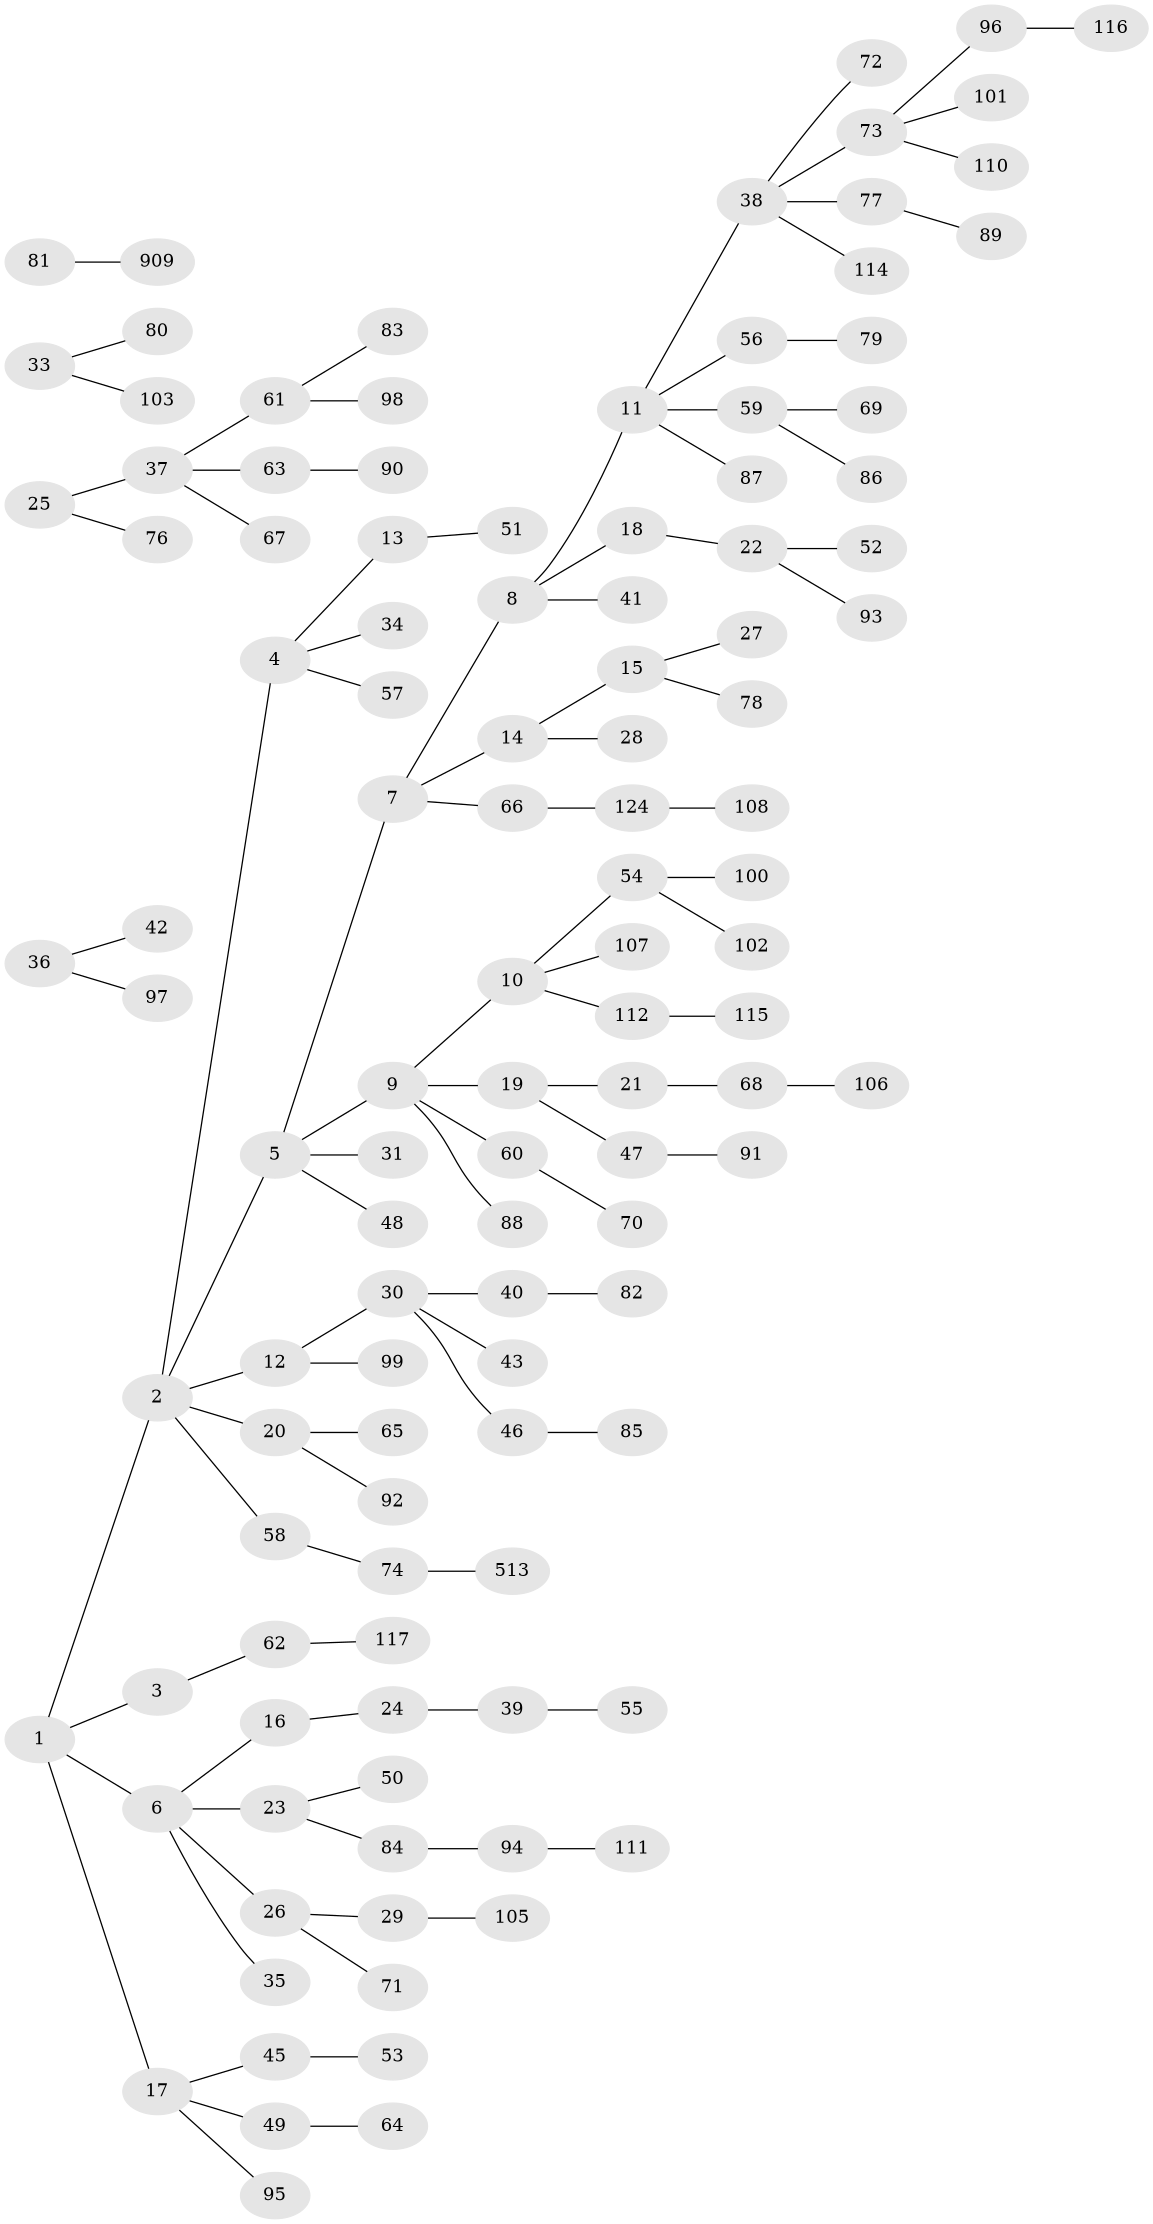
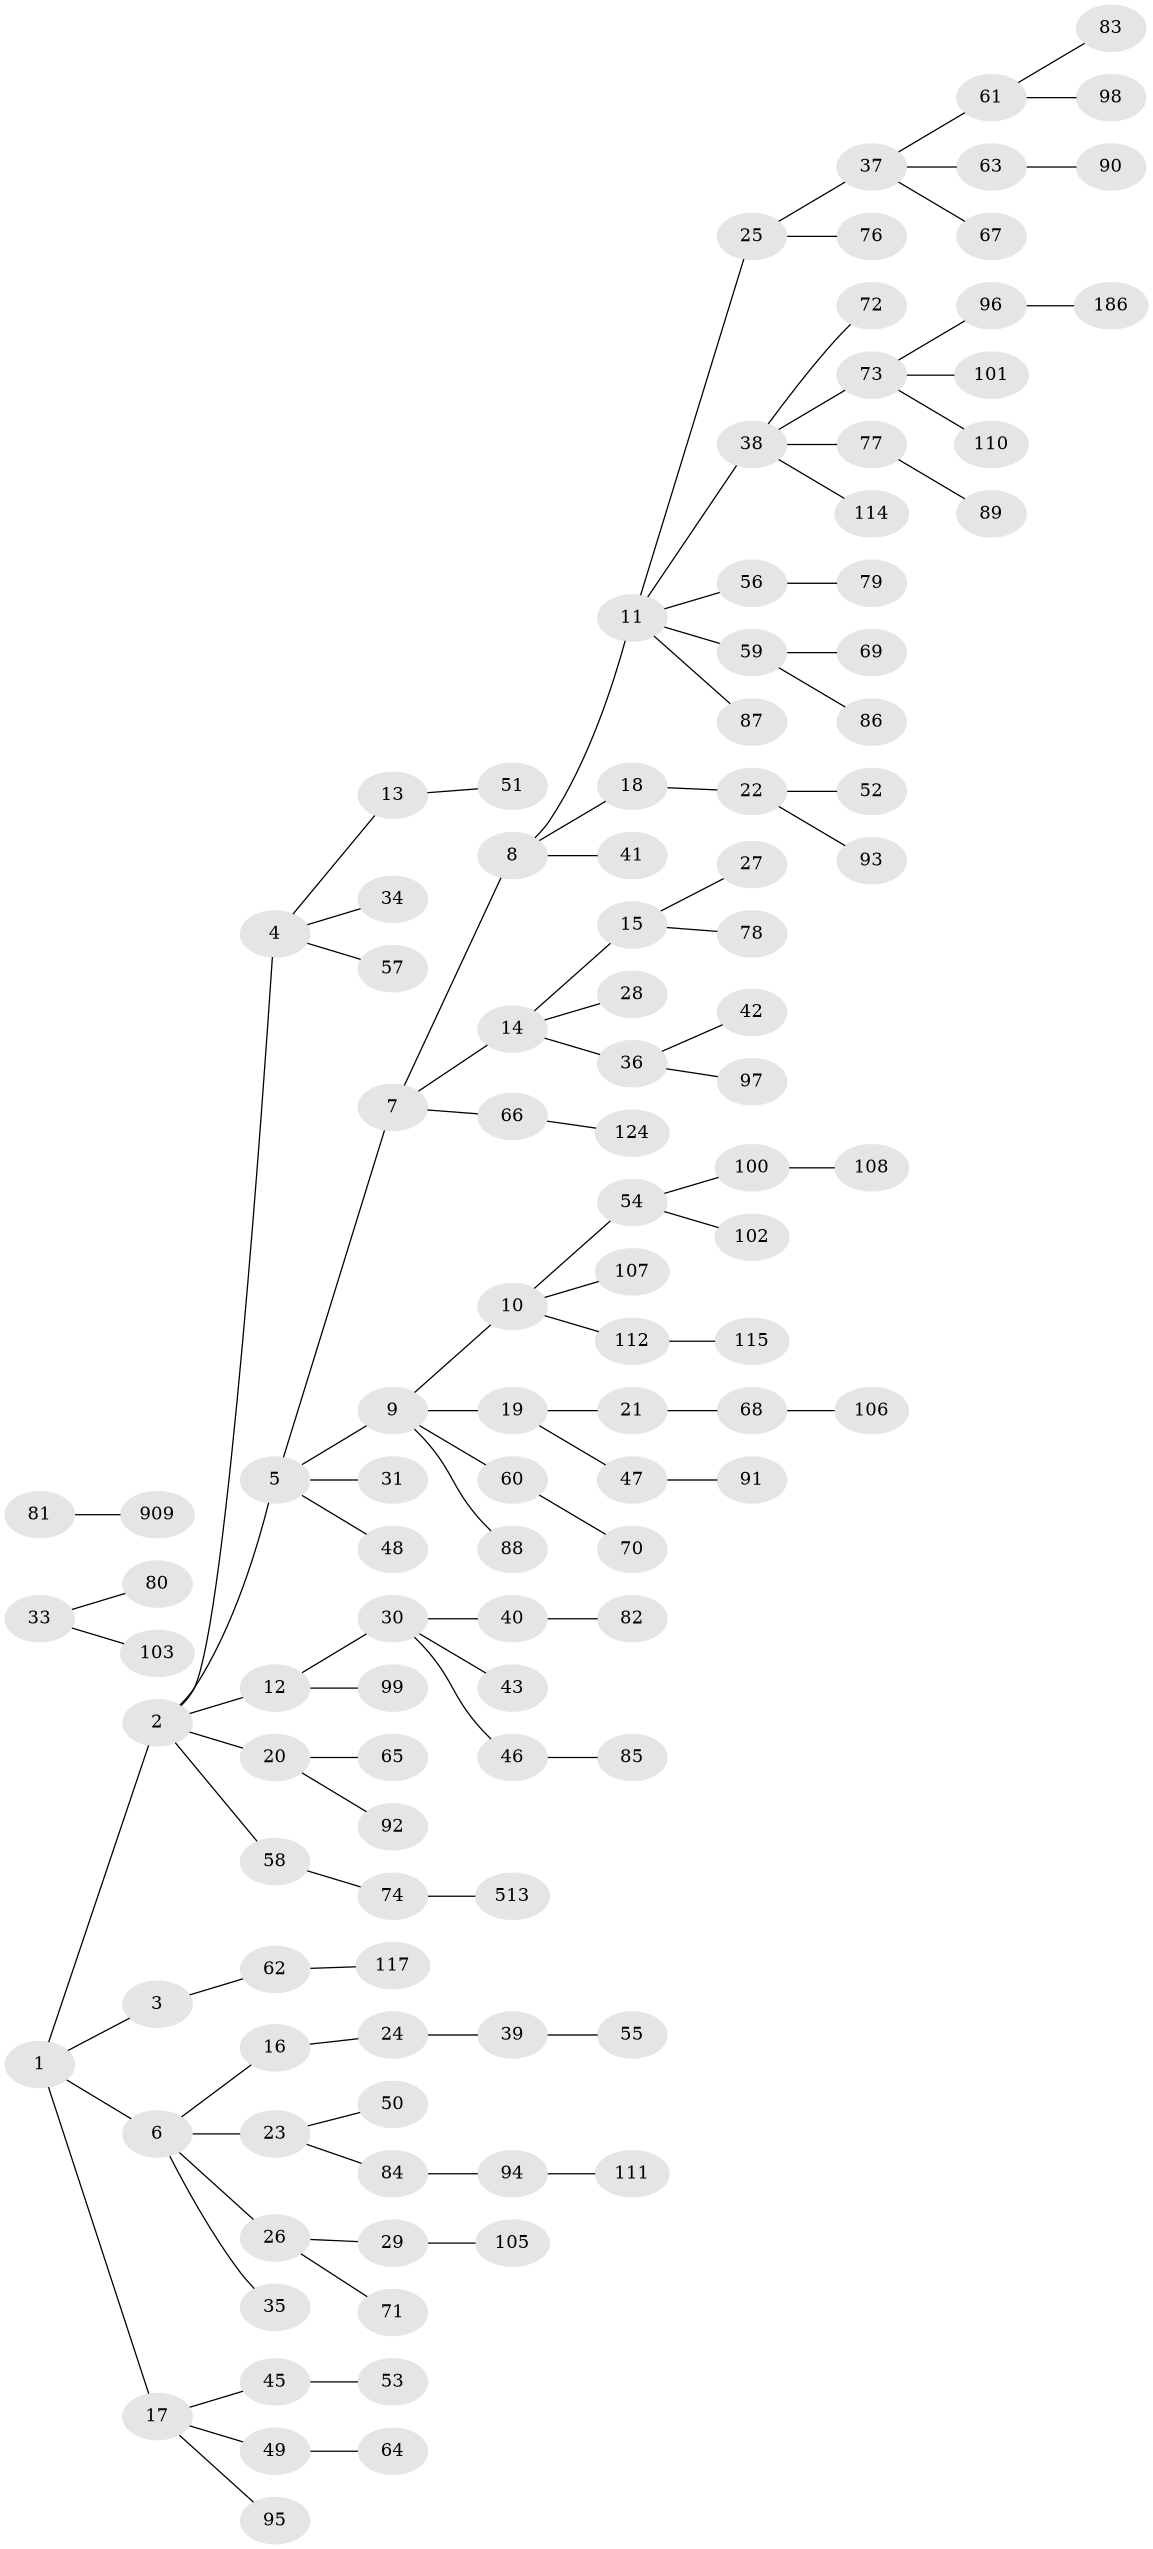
(1111, 28) -> (1111, 306)
none -> (692, 427)
(692, 808) -> (812, 1168)
none -> (572, 1046)
